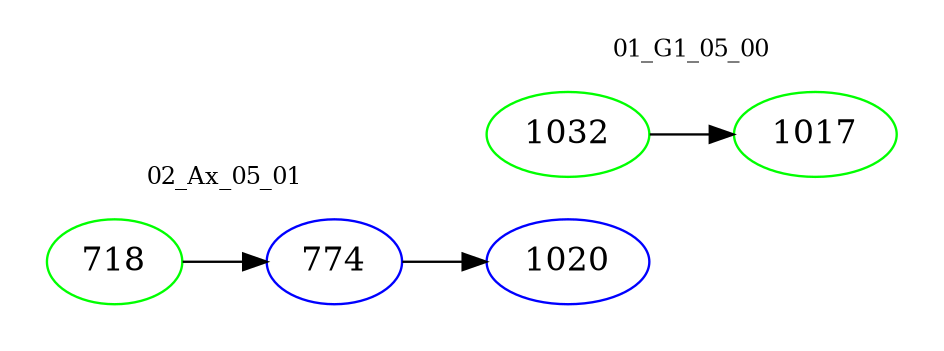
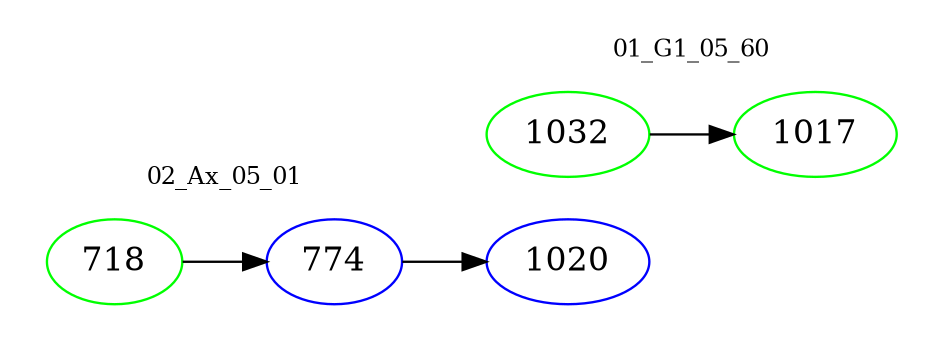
(692, 51) -> (692, 51)
